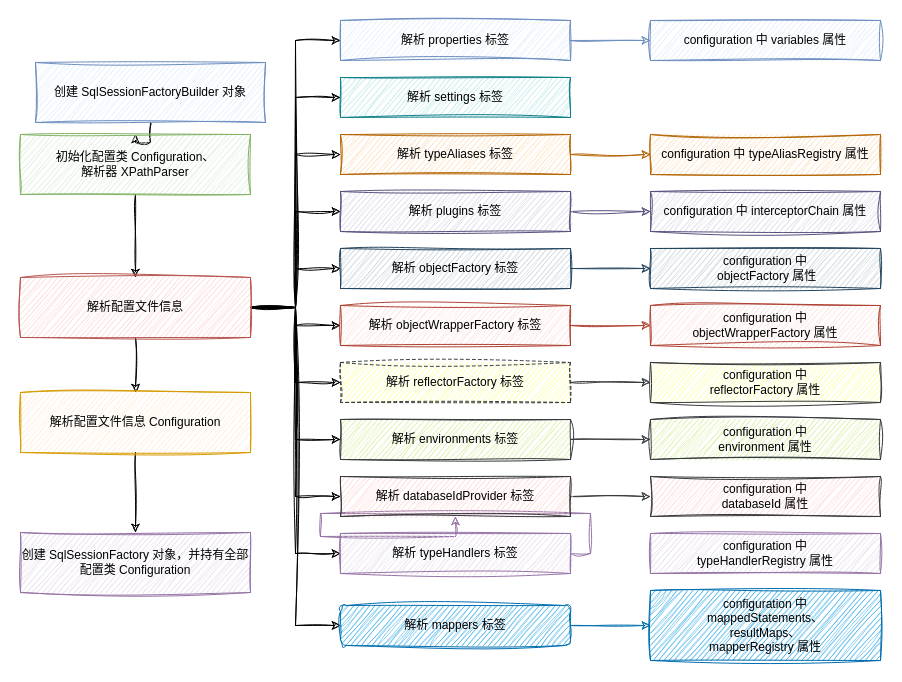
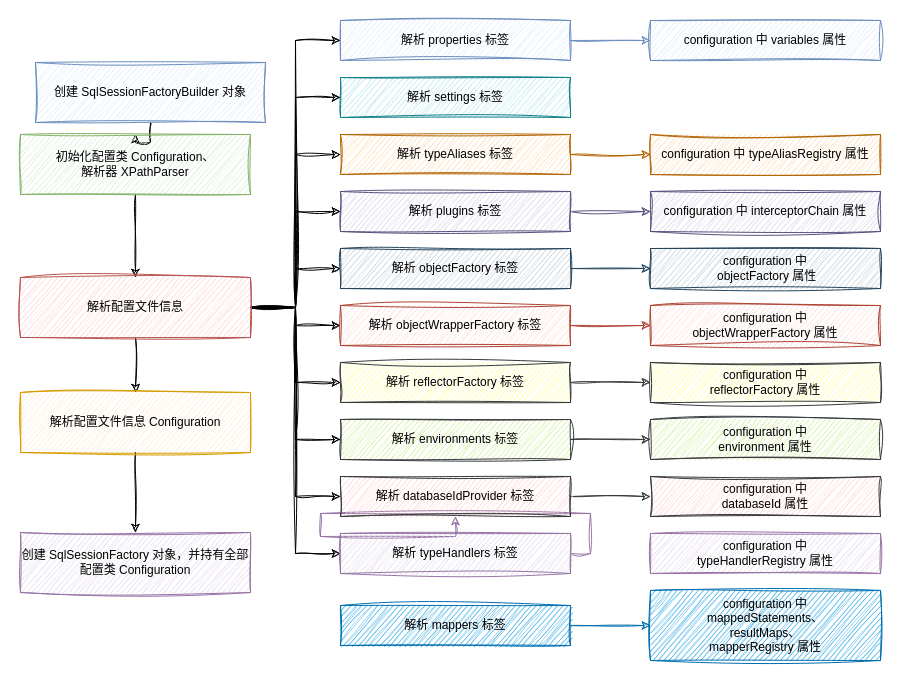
(456, 383) -> (456, 383)
(296, 610) -> none
(456, 626) -> (456, 626)
